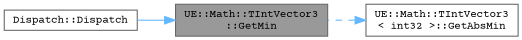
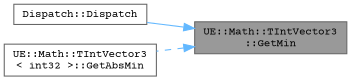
(341, 20) -> (170, 50)
